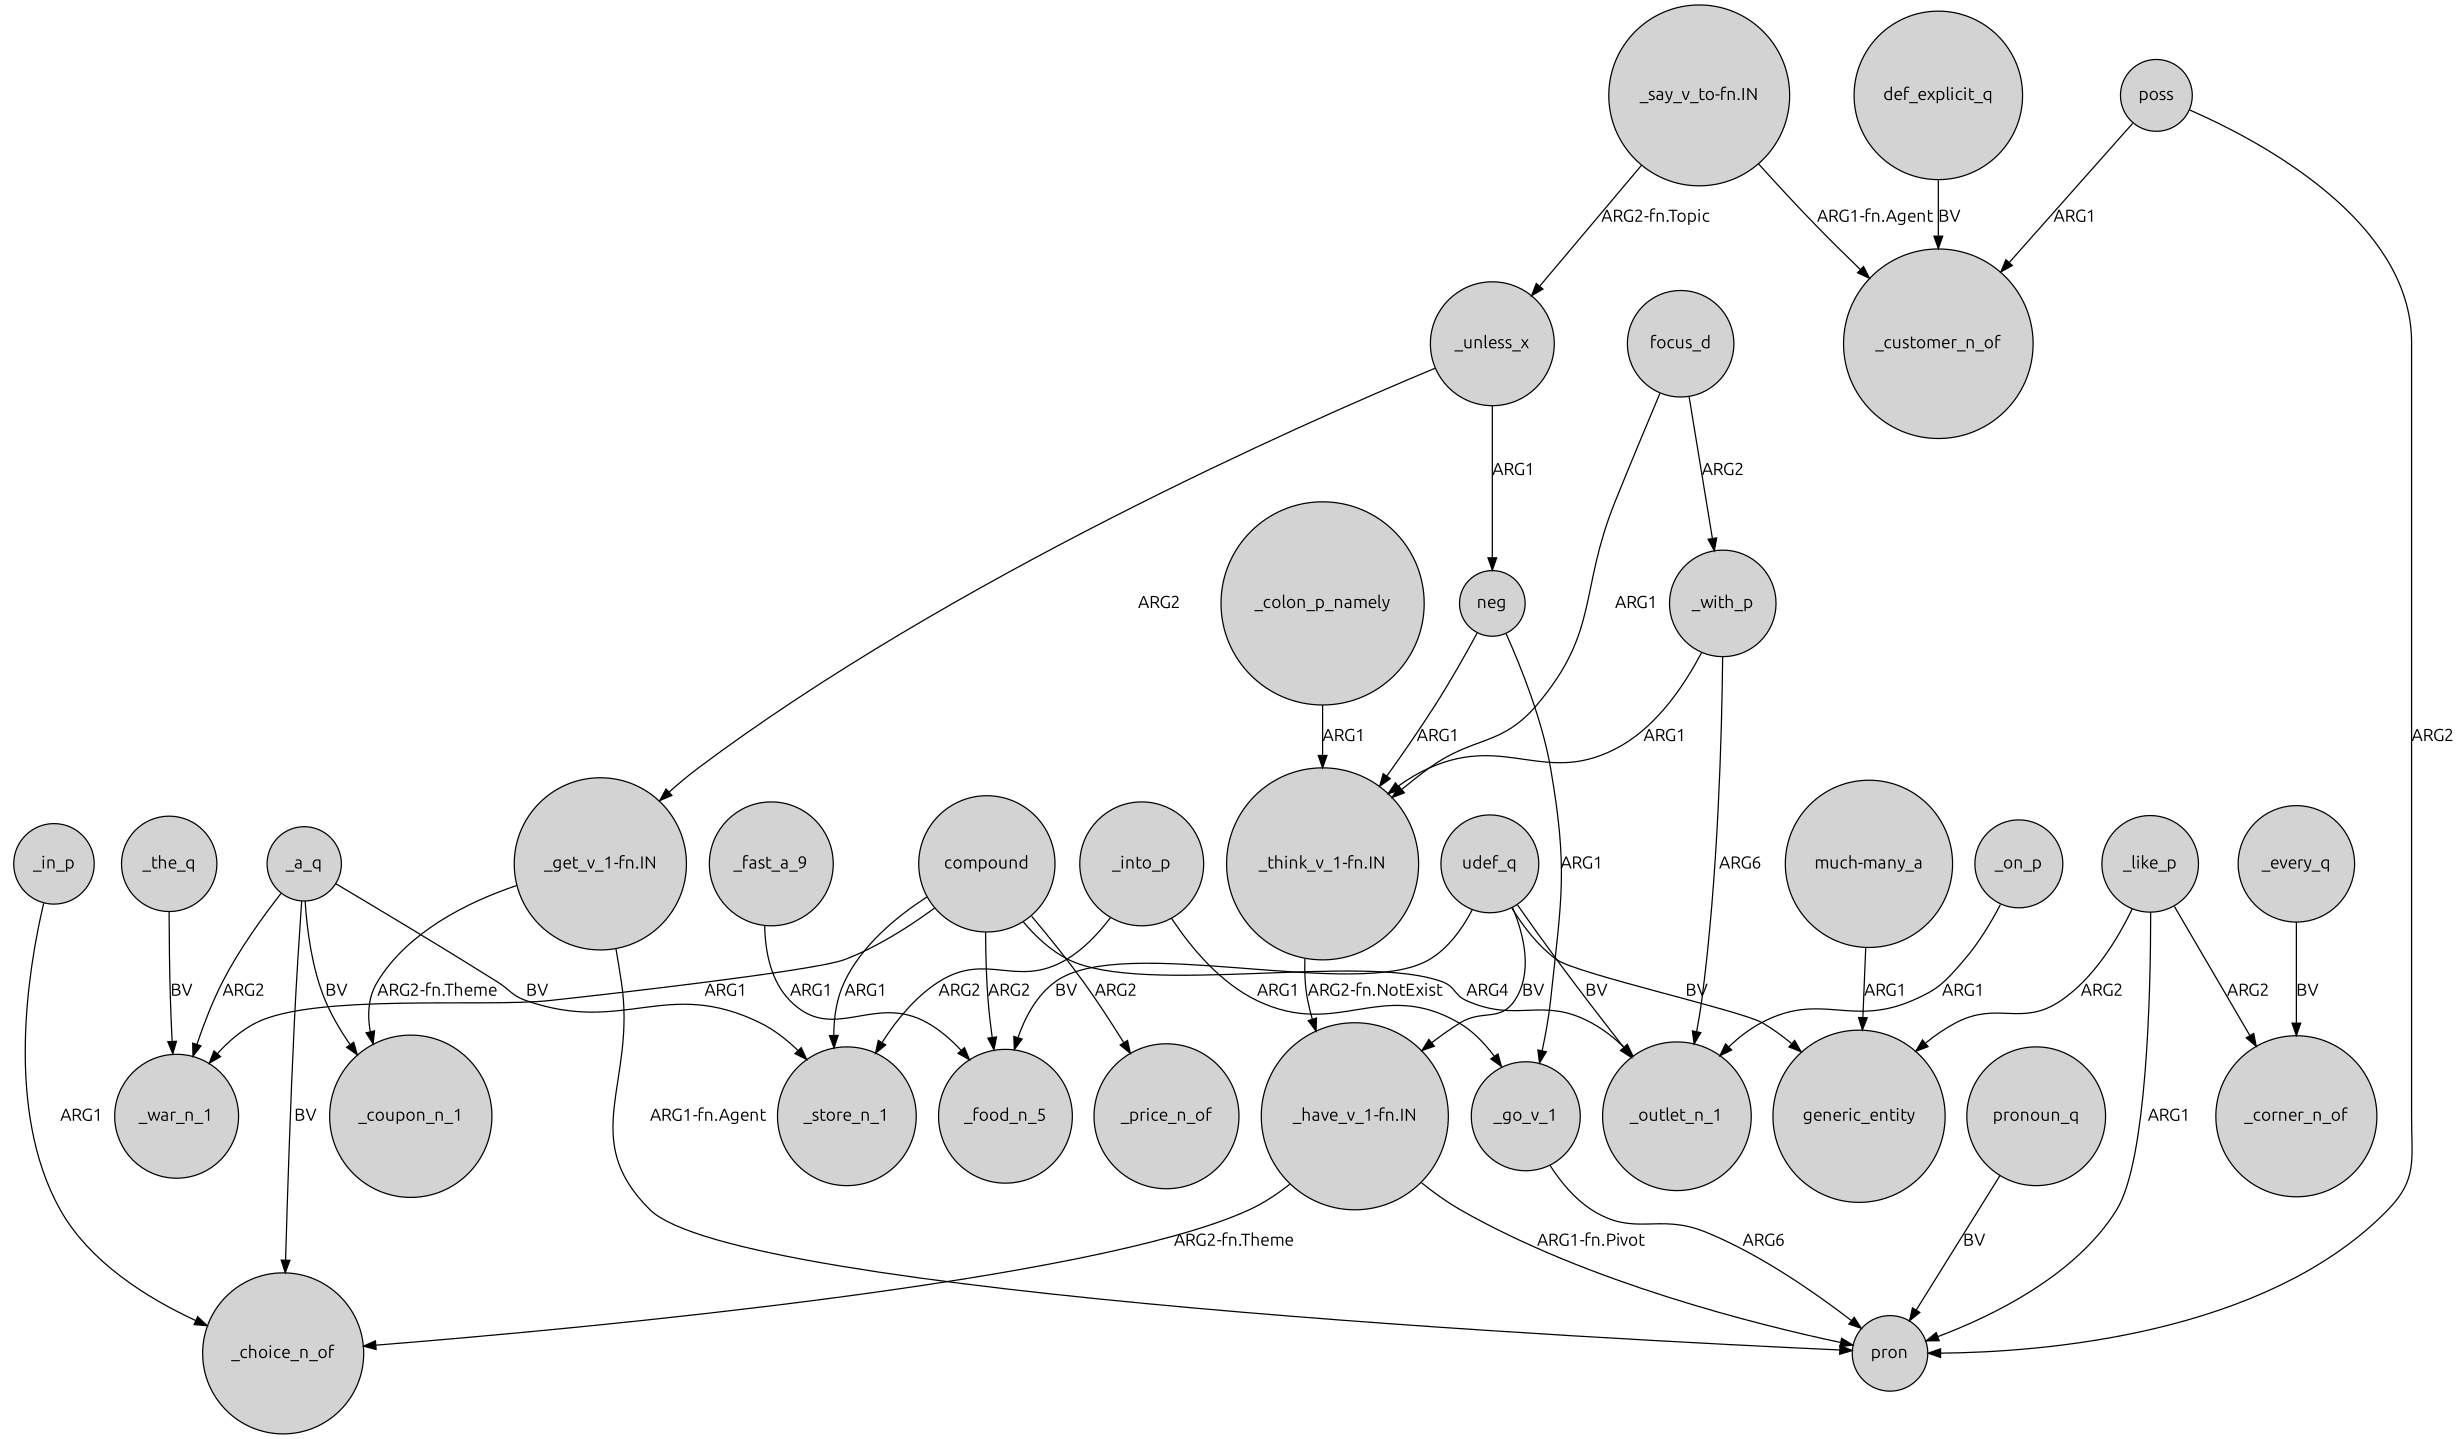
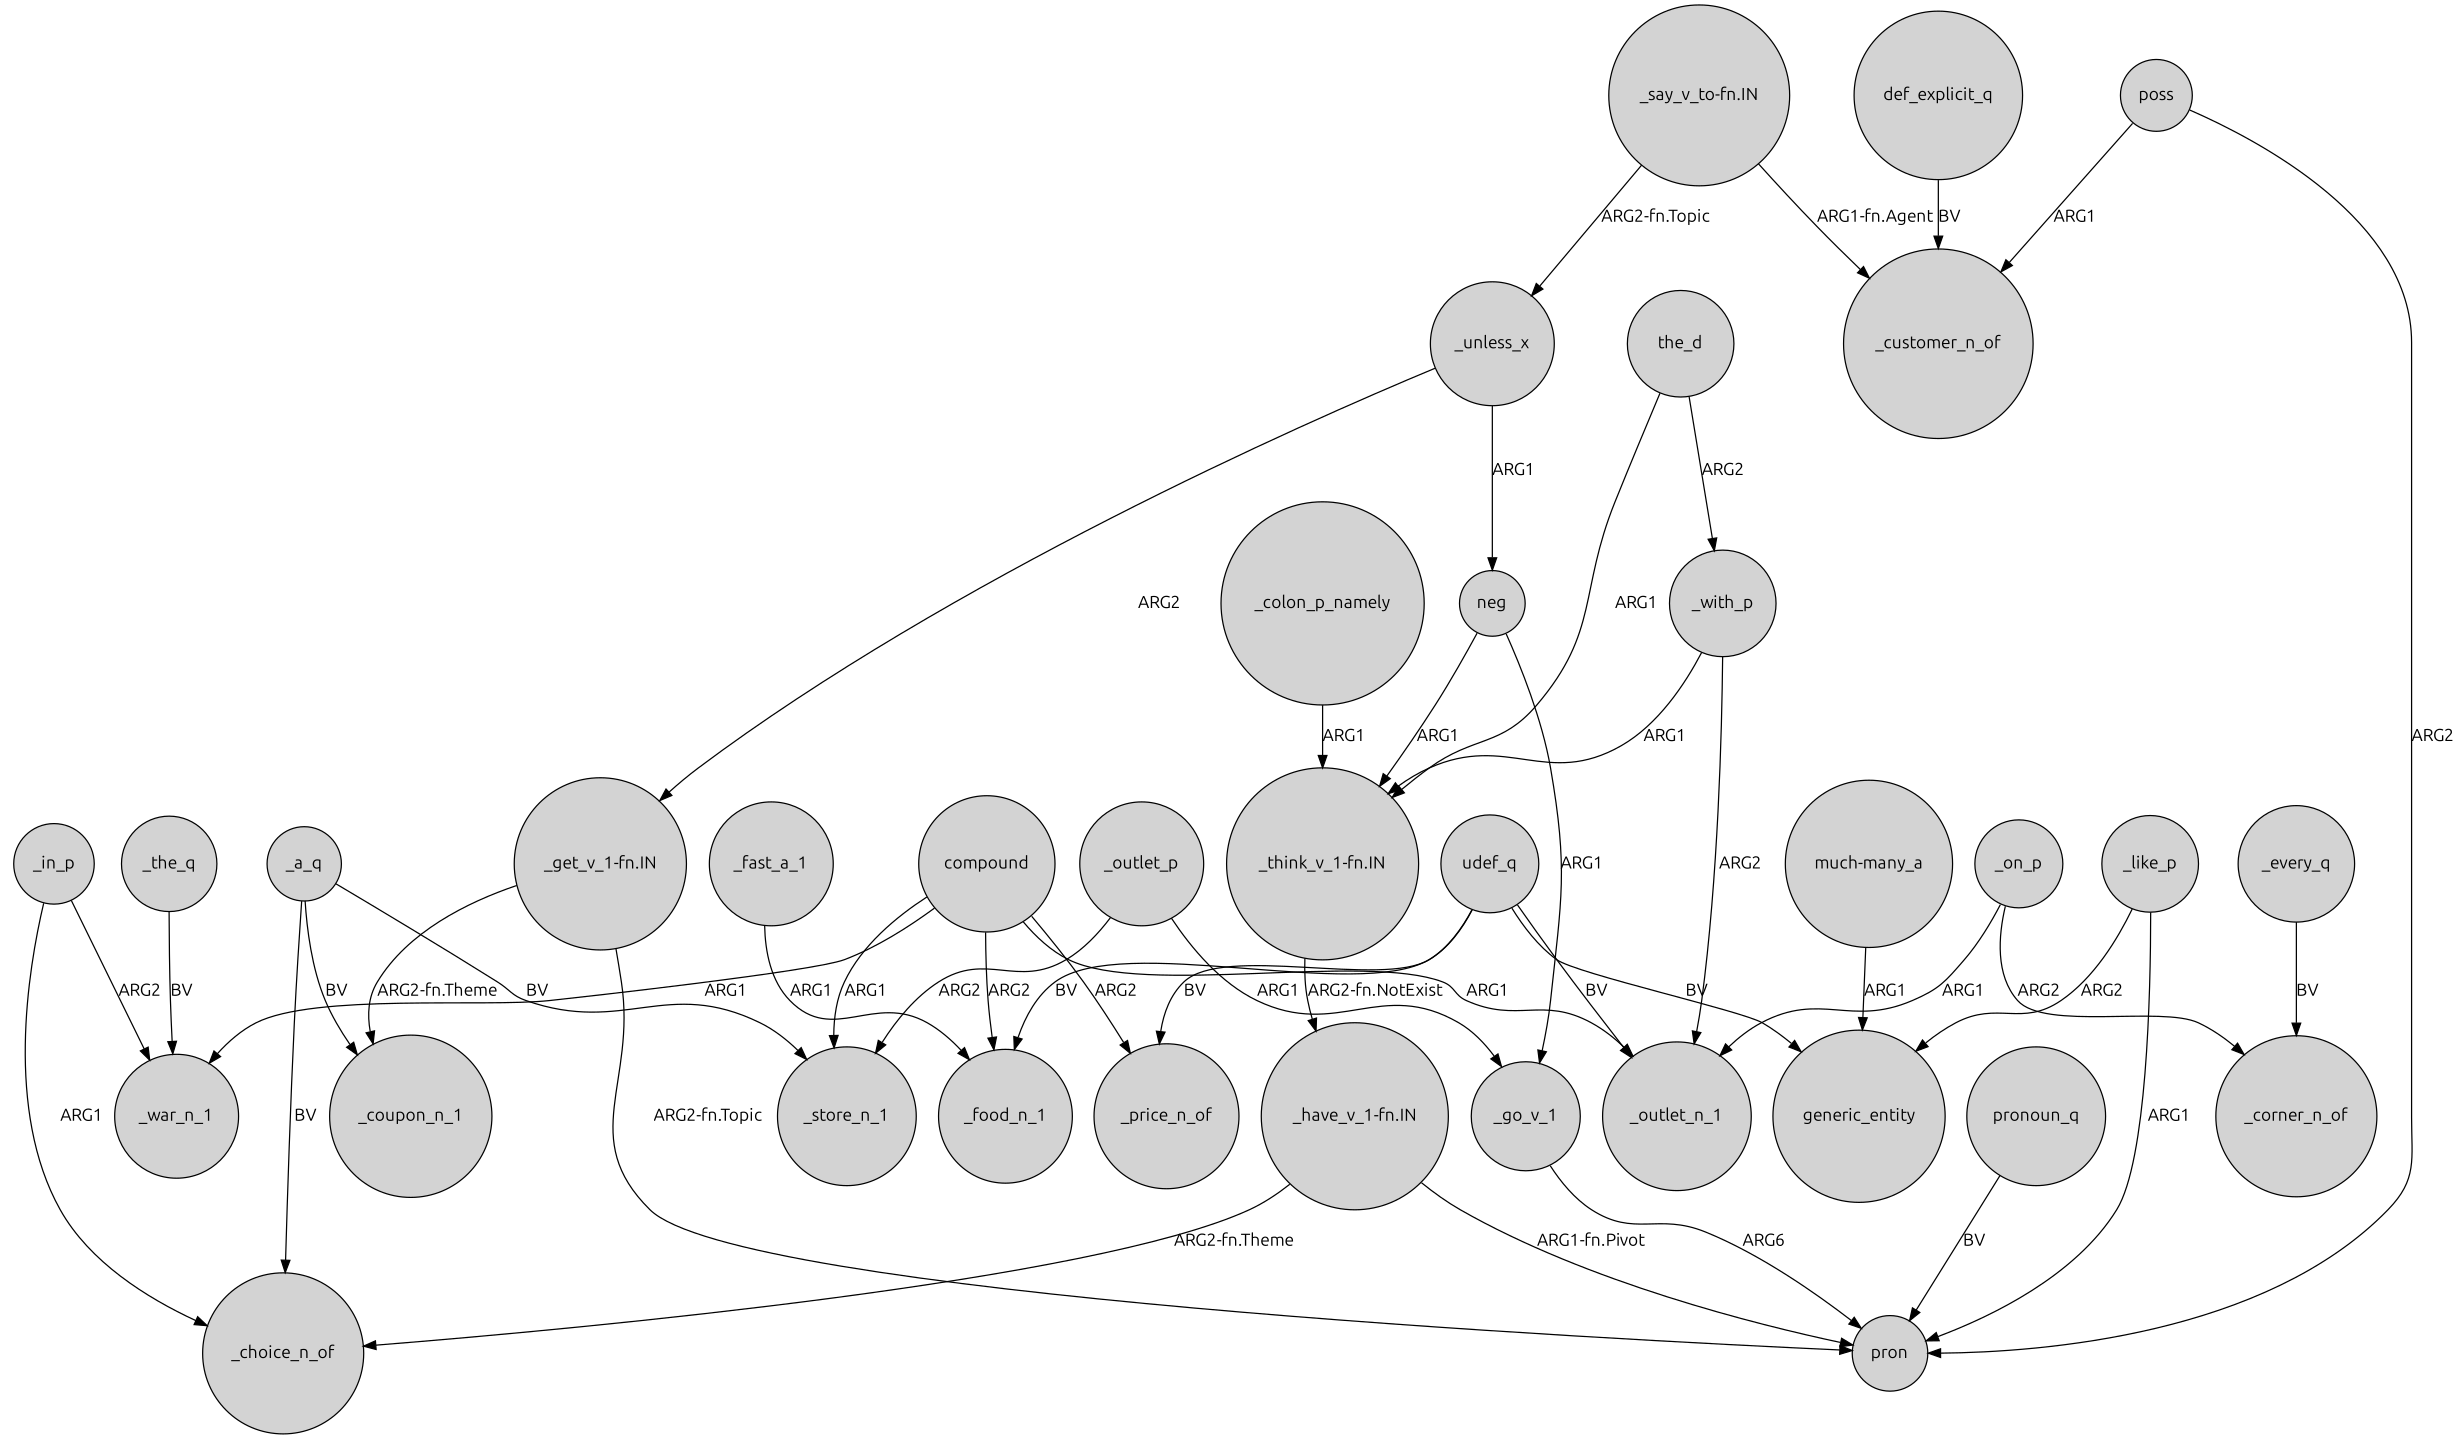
(1681, 344) -> (1681, 344)
(771, 864) -> (771, 864)
(1142, 864) -> (1142, 864)
(1741, 864) -> (1741, 864)
(232, 965) -> (108, 975)
(2212, 971) -> (2079, 1016)
(1488, 991) -> (1488, 991)
(1515, 1000) -> (1311, 968)
(708, 1116) -> (708, 1116)
(1005, 1116) -> (1005, 1116)
